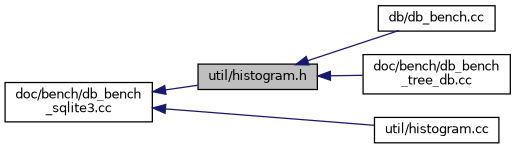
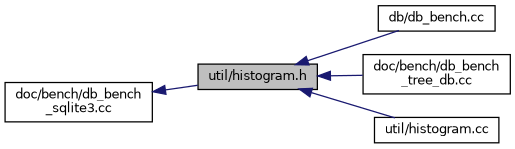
(270, 117) -> (353, 105)
